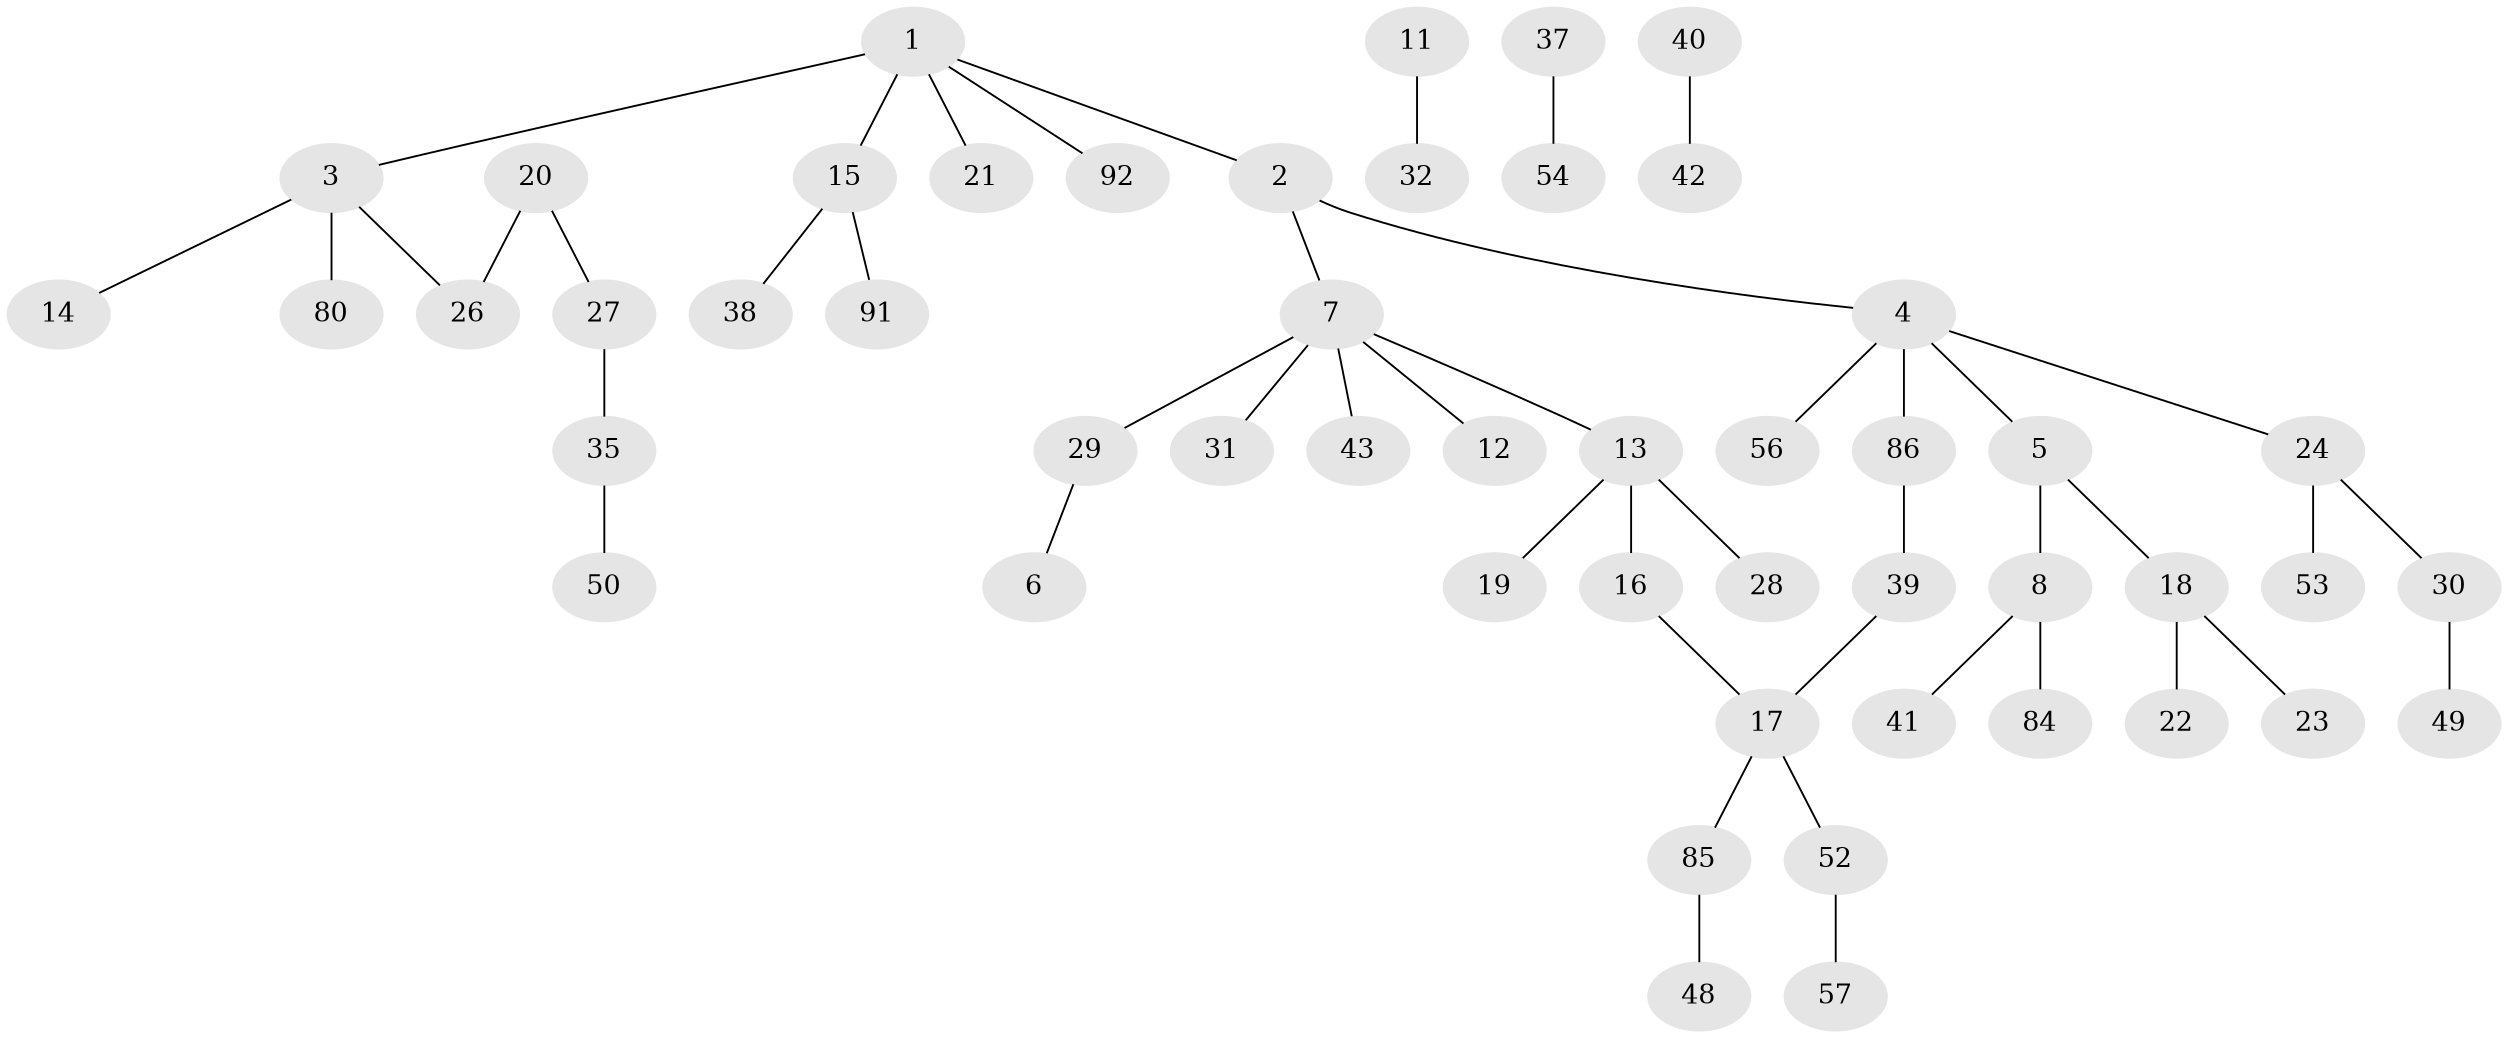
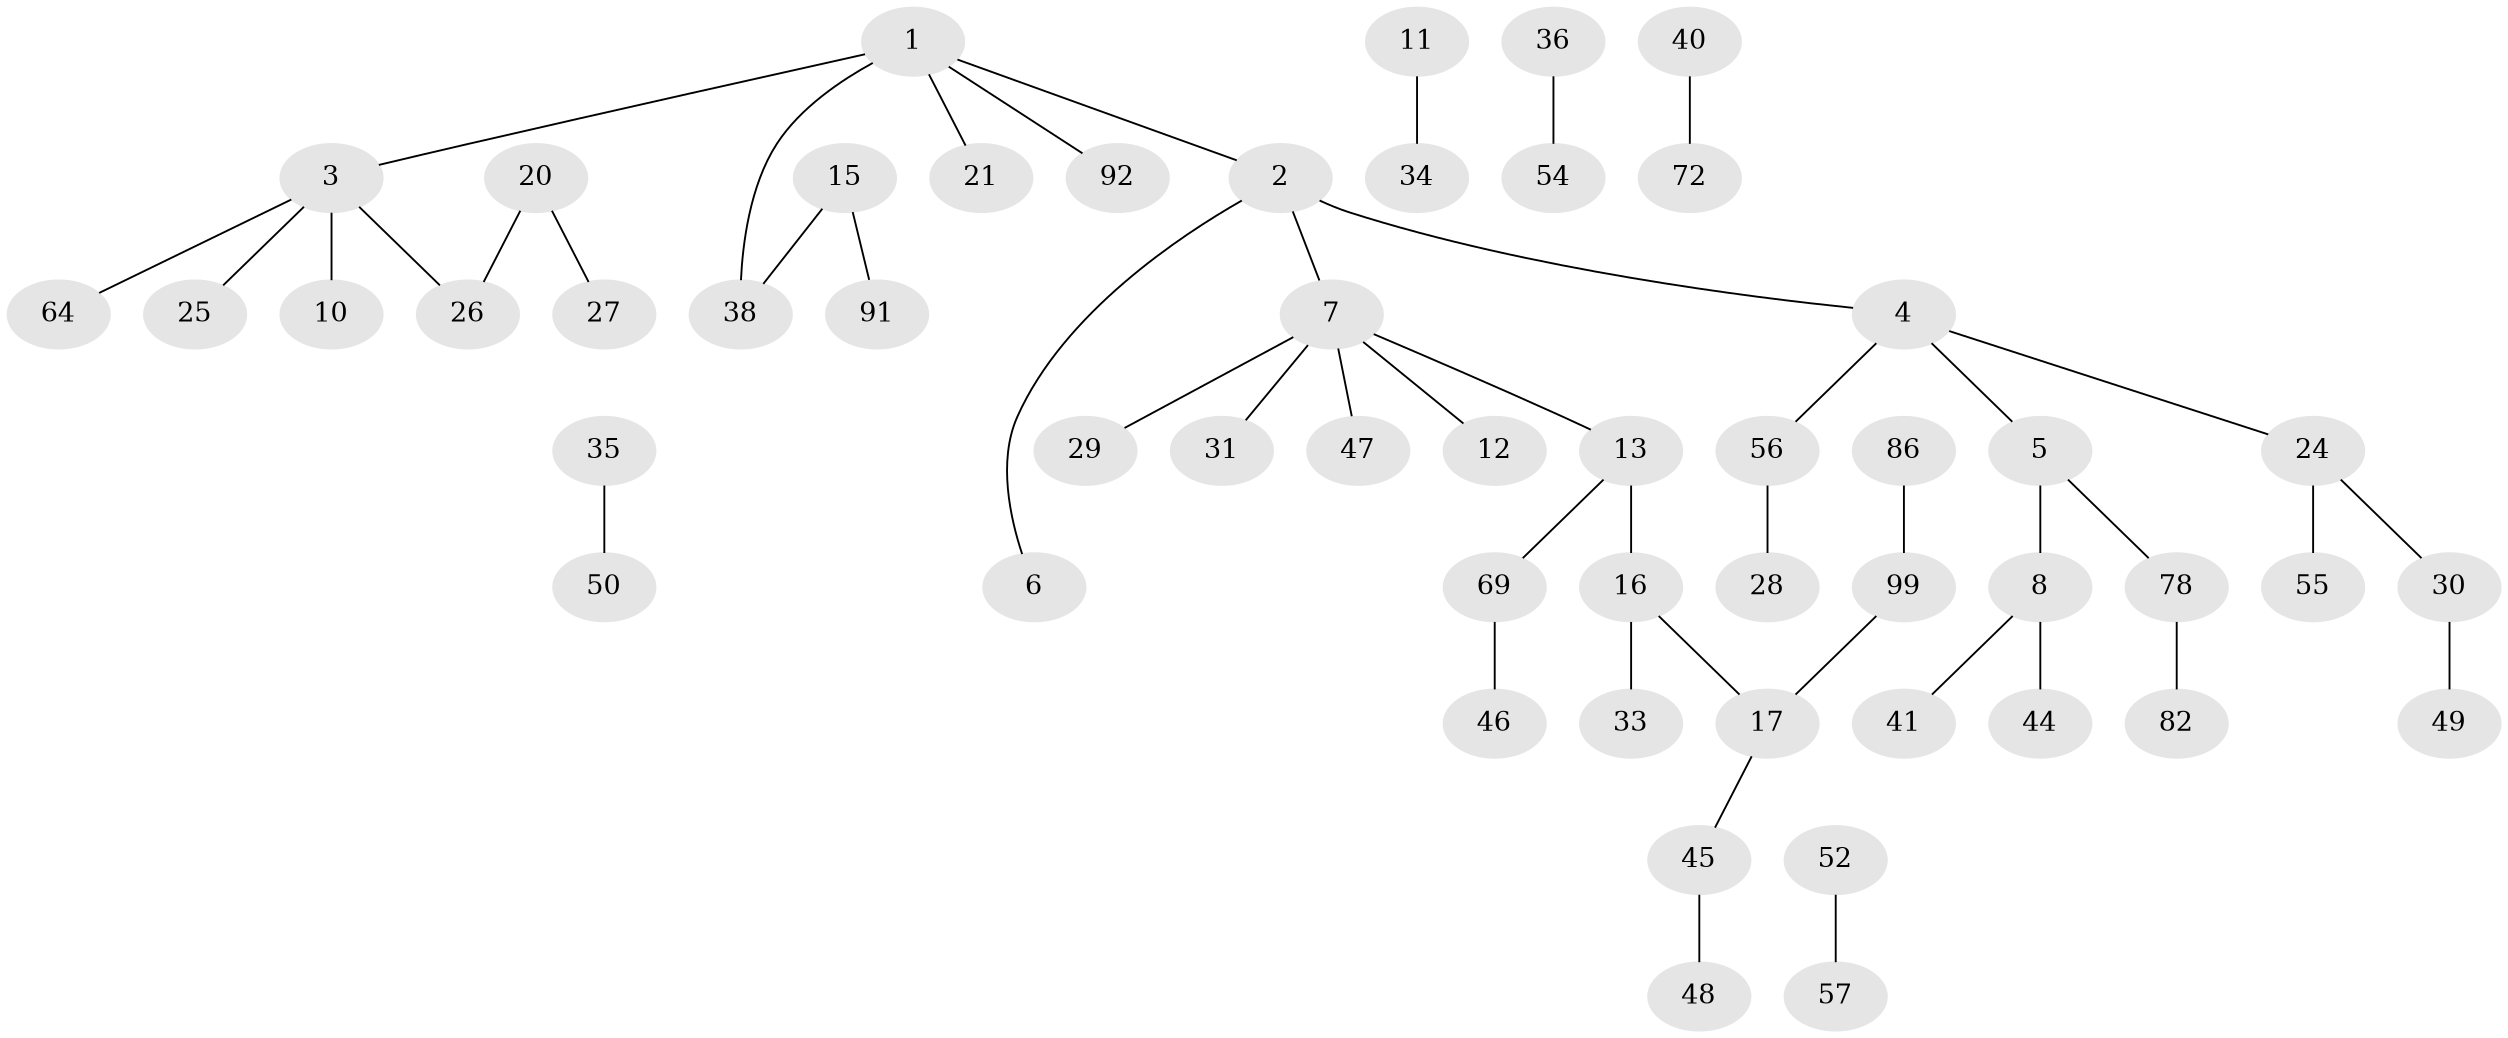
(1553, 42) -> (1553, 42)
(879, 110) -> (773, 151)
(1417, 178) -> (1417, 178)
(1690, 178) -> (1690, 178)
(59, 314) -> (59, 314)
none -> (195, 314)
(332, 314) -> (332, 314)
(604, 383) -> none
(1904, 383) -> none
(1358, 451) -> (1358, 451)
(1060, 519) -> (1065, 343)
(1699, 519) -> (1768, 519)
(1495, 587) -> (1495, 587)
(1904, 587) -> (1904, 587)
(2177, 587) -> (2177, 587)
(2313, 587) -> (2313, 587)
none -> (1495, 724)
none -> (1631, 724)
(2040, 724) -> (2040, 724)
(2177, 724) -> (2177, 724)
(2313, 724) -> none
(1802, 792) -> none
(1699, 860) -> (1699, 860)
